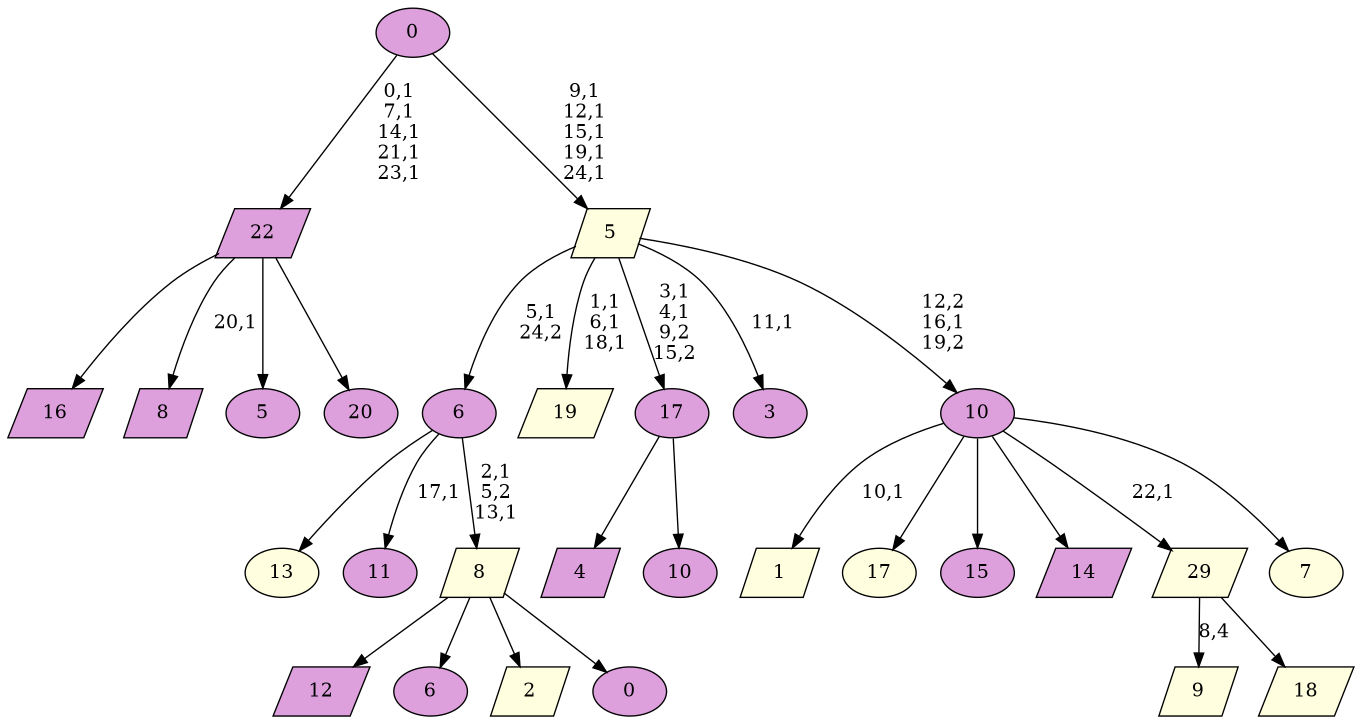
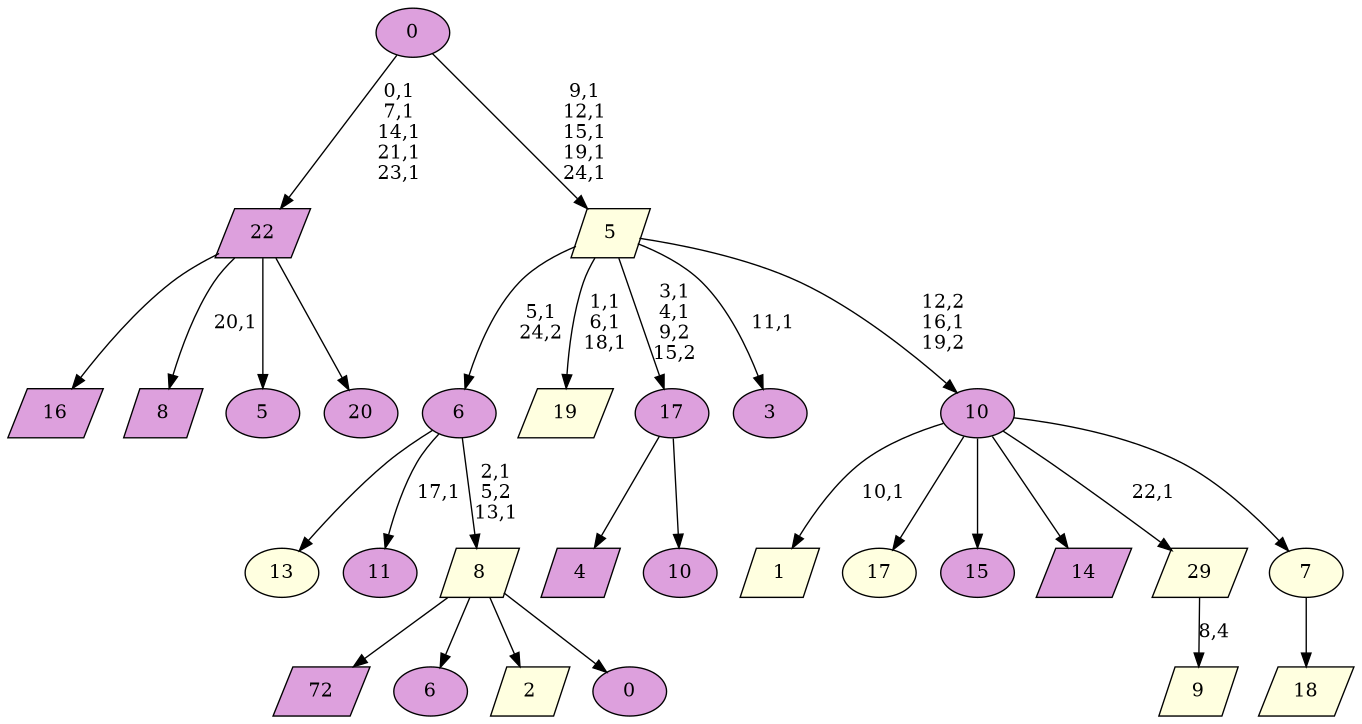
(1248, 627) -> (1306, 625)
(322, 691) -> (322, 691)
